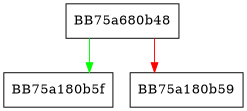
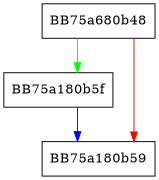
none -> (78, 120)
